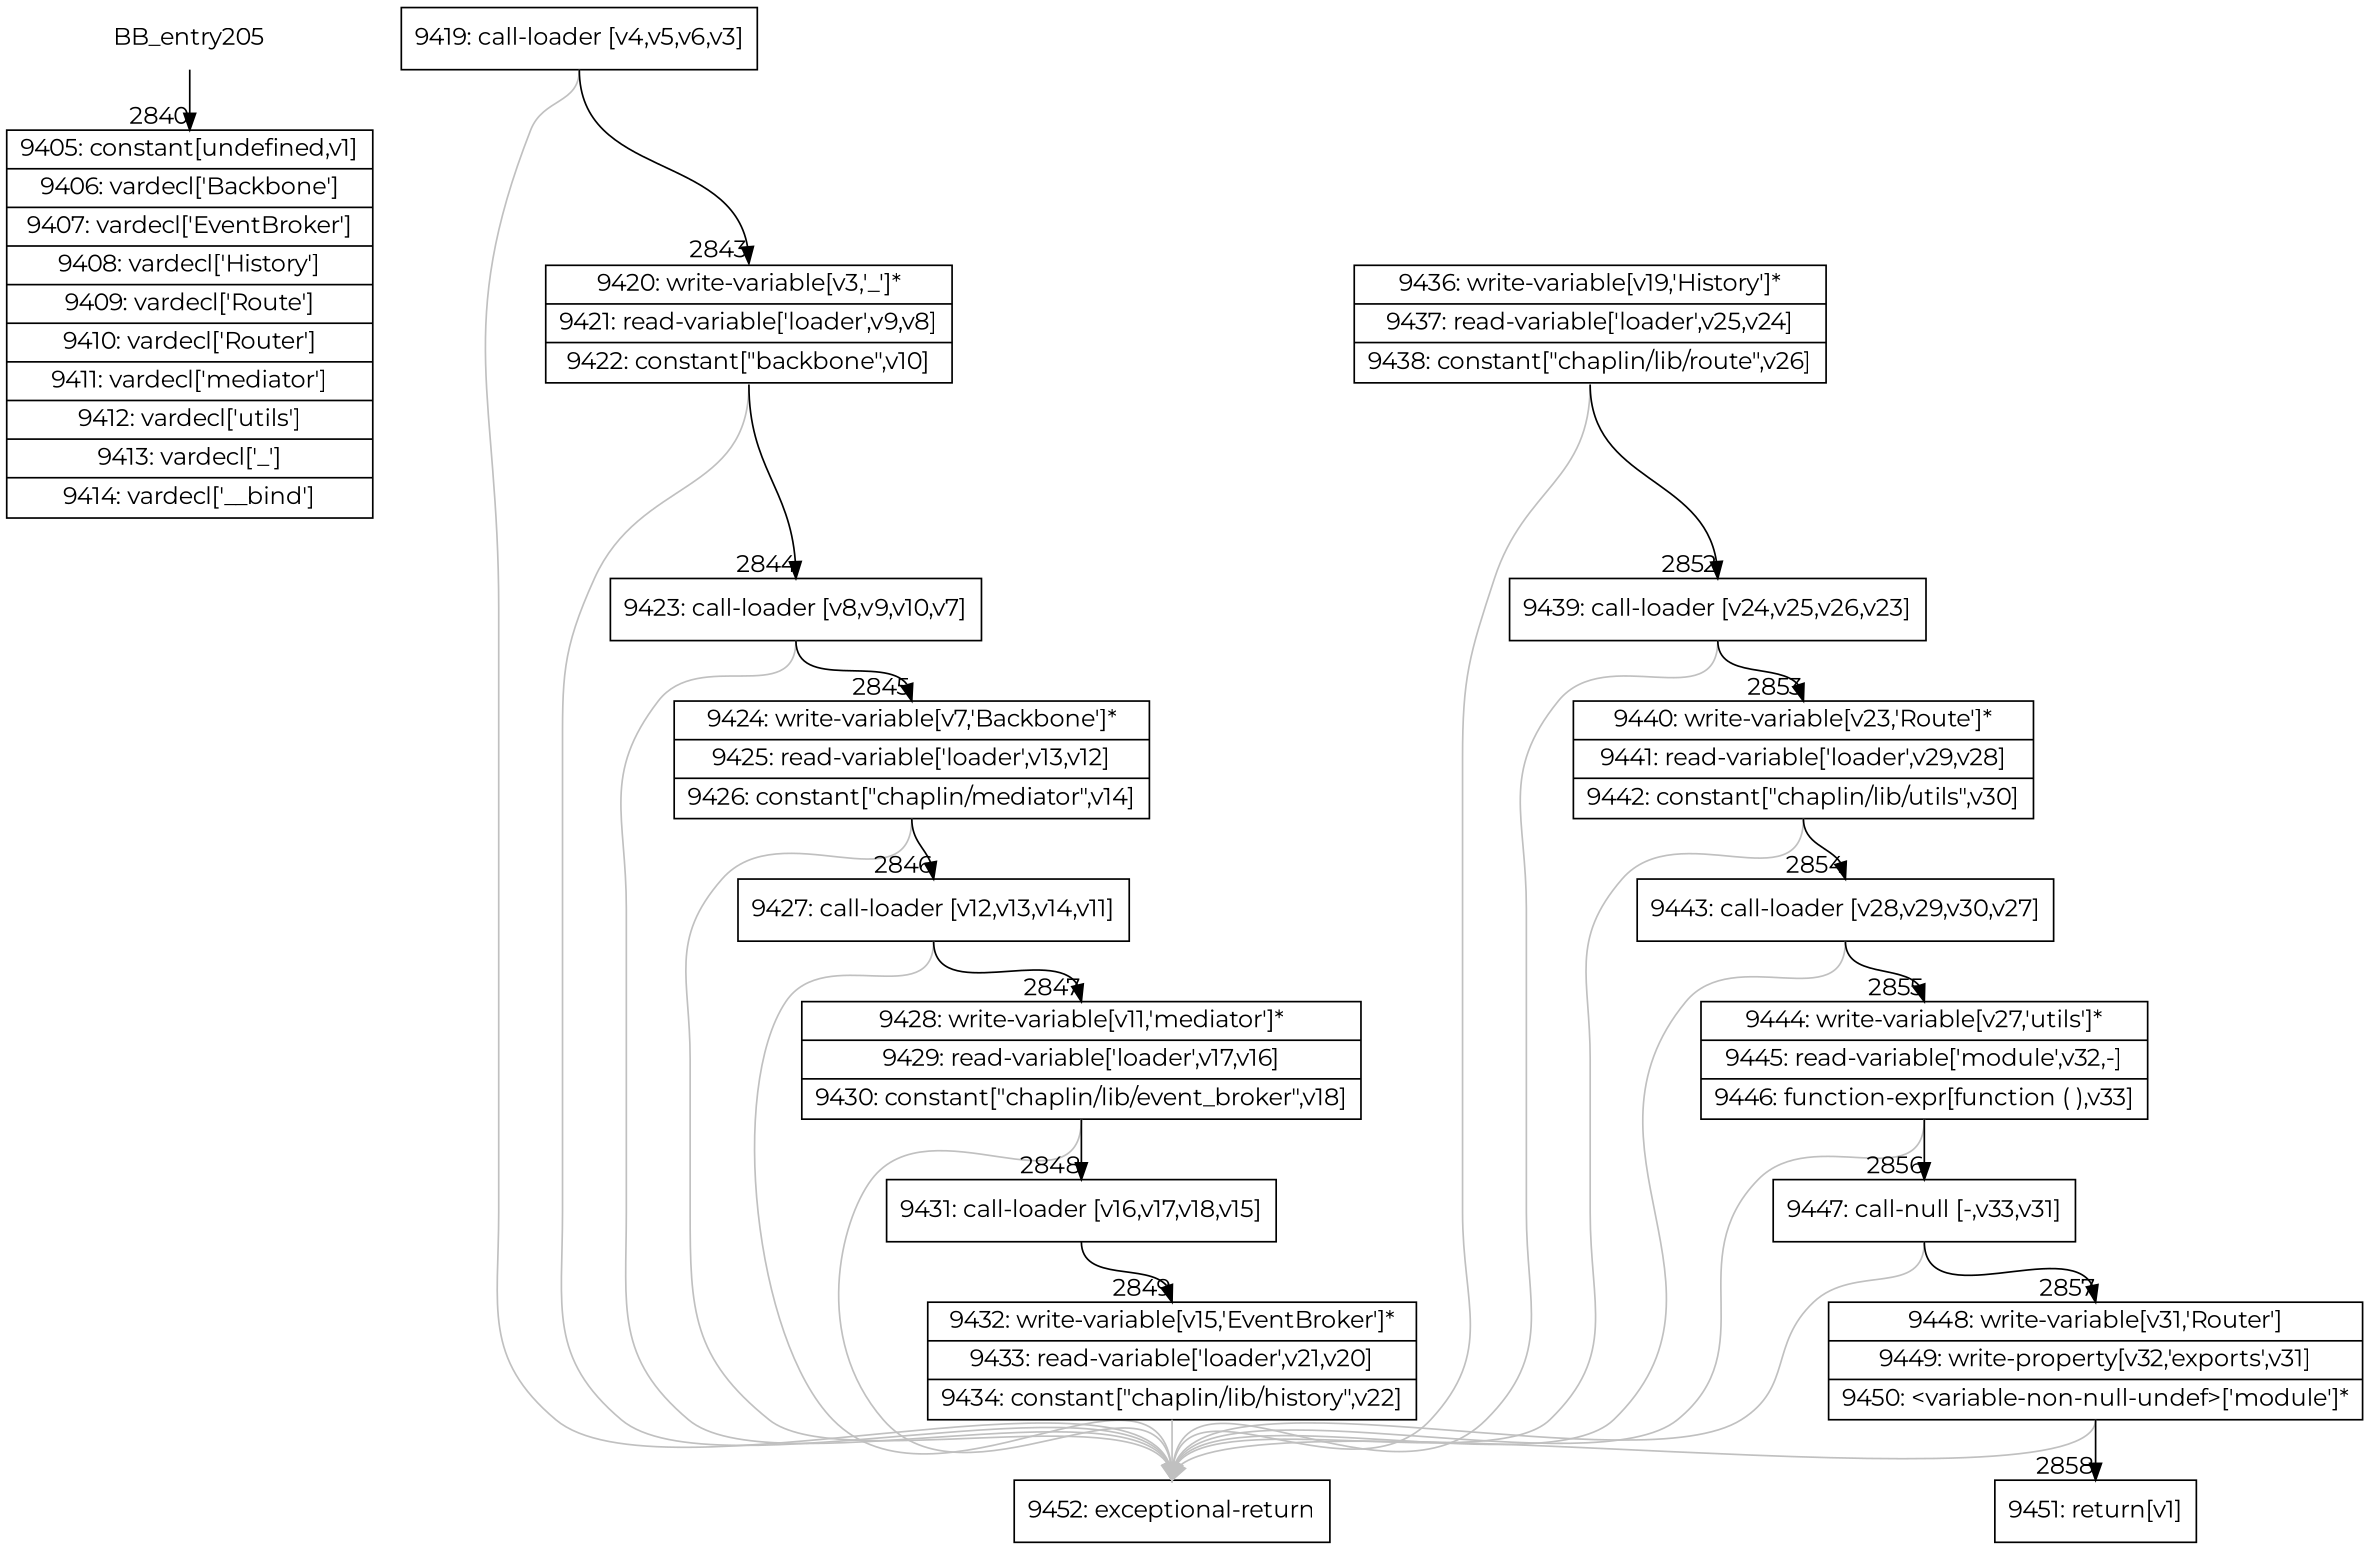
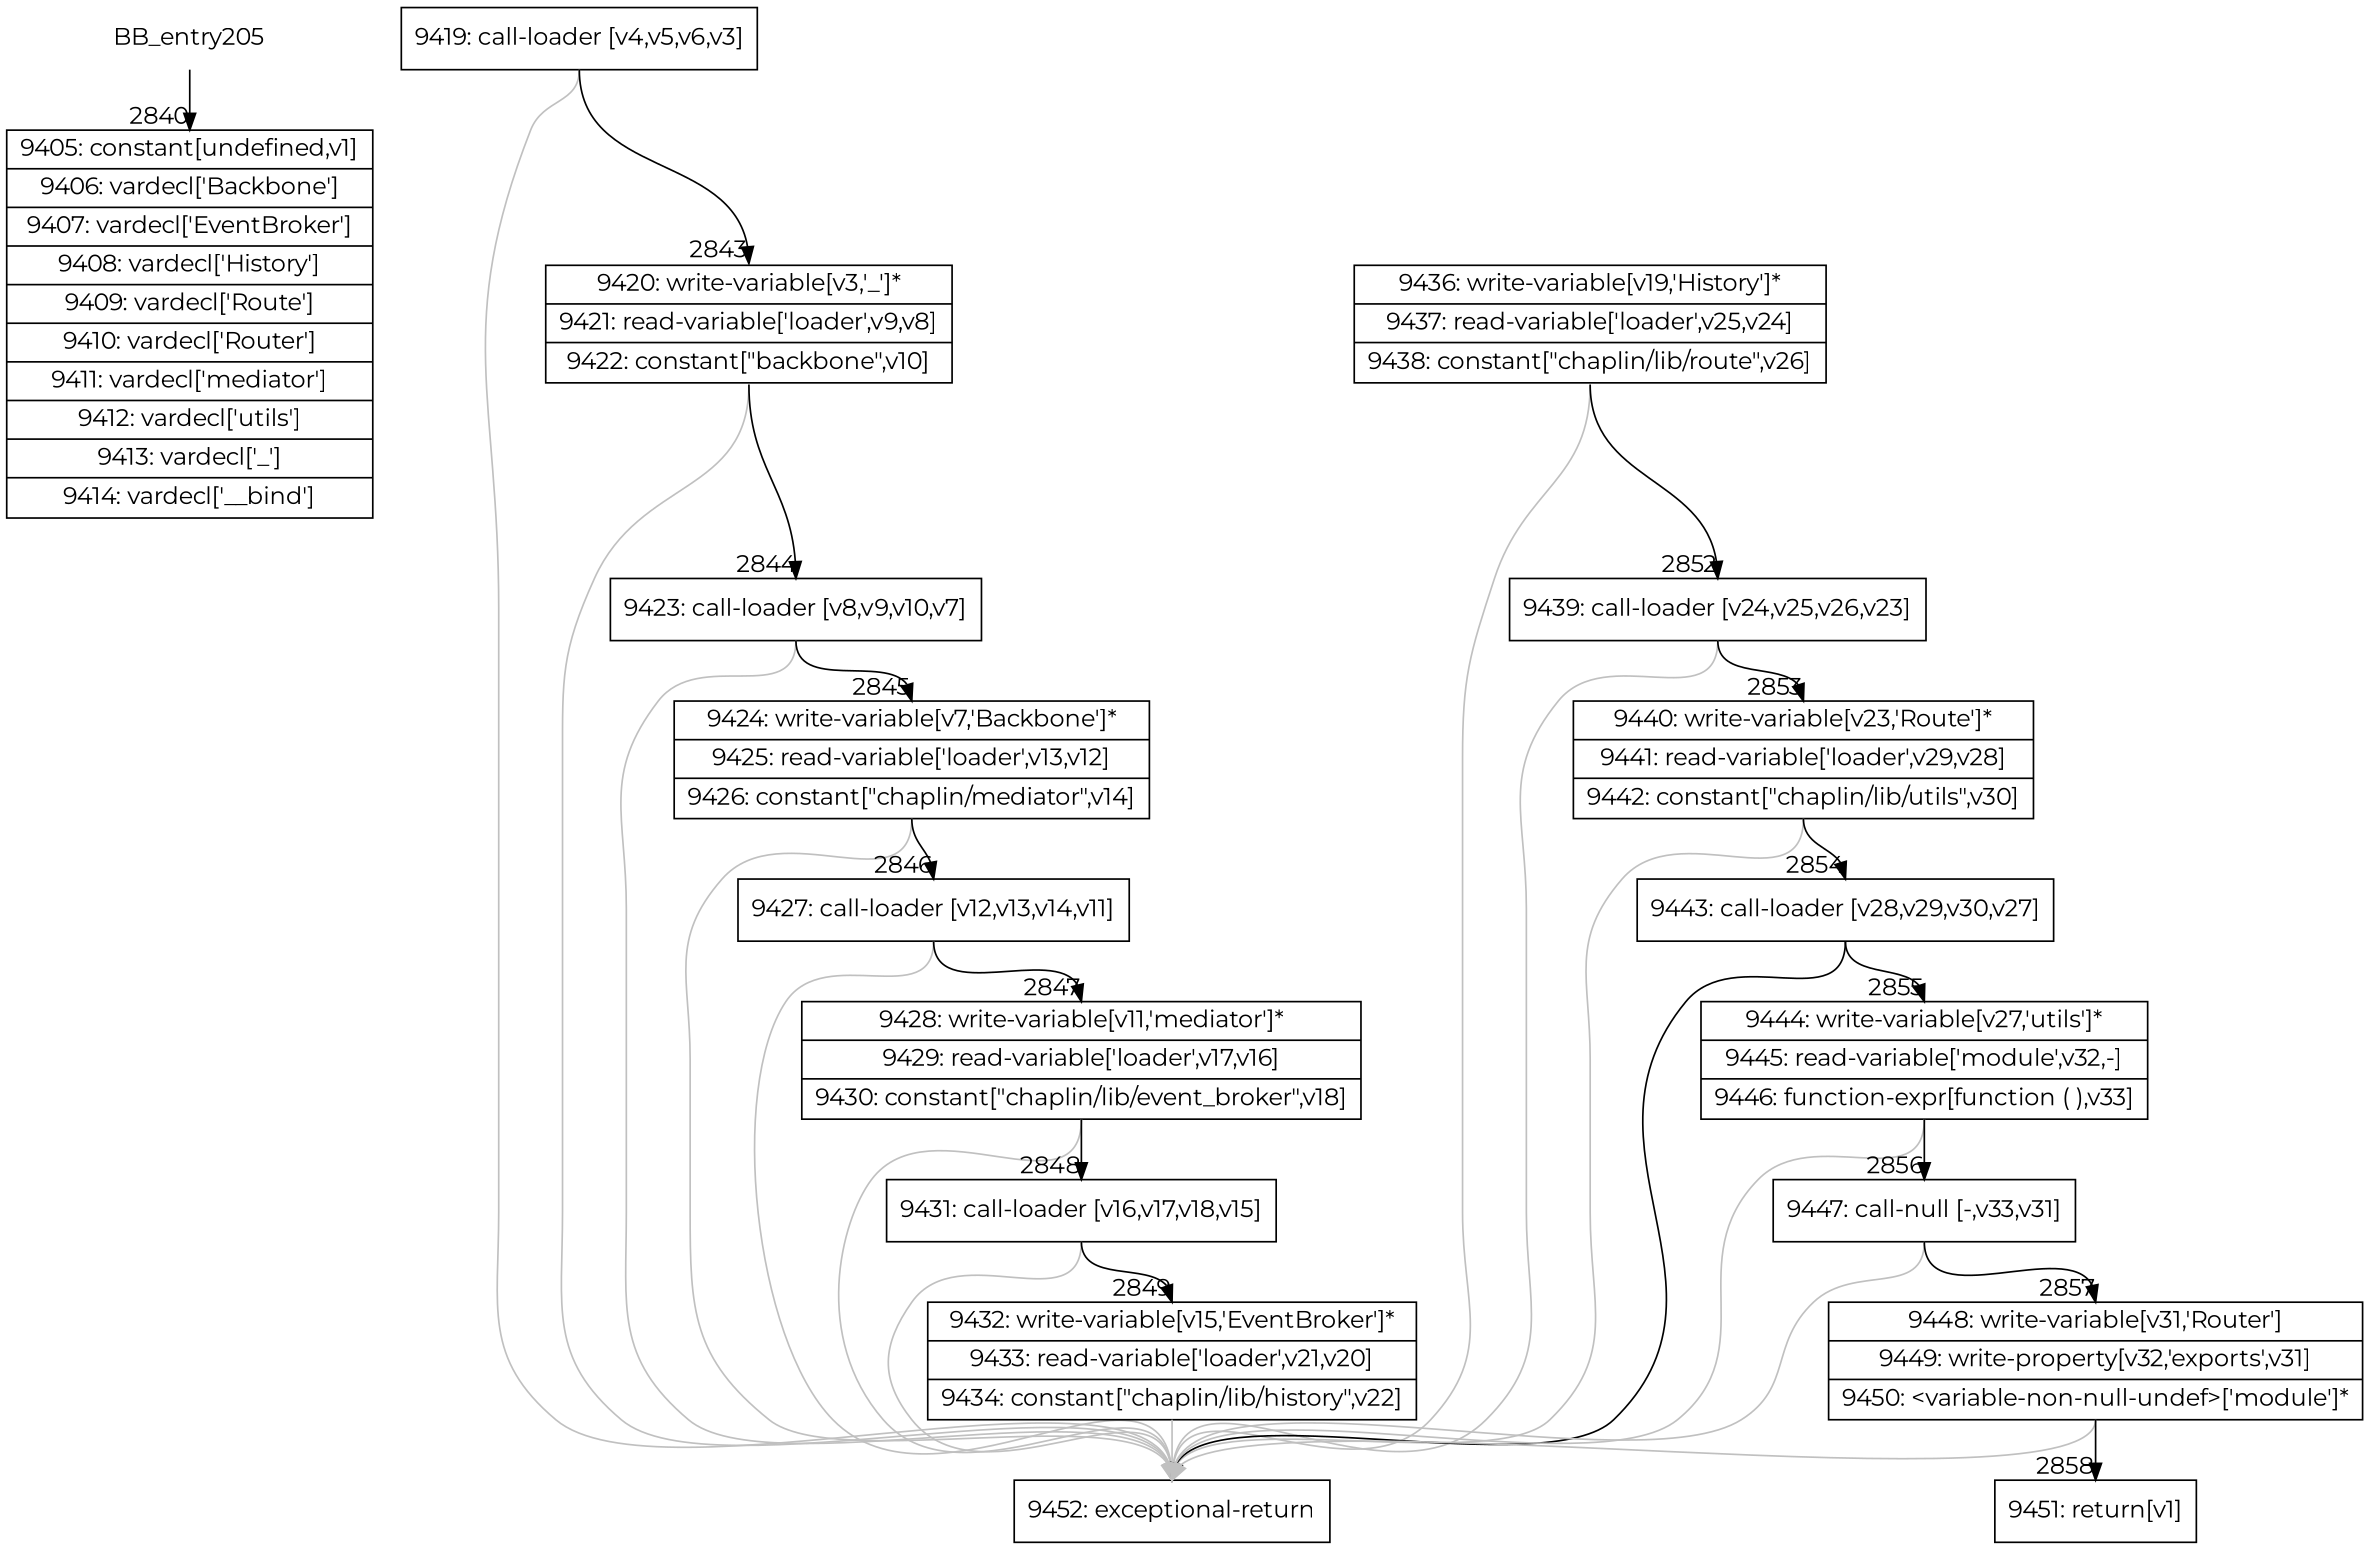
(1659, 1341) -> (1659, 1341)
none -> (899, 1401)
